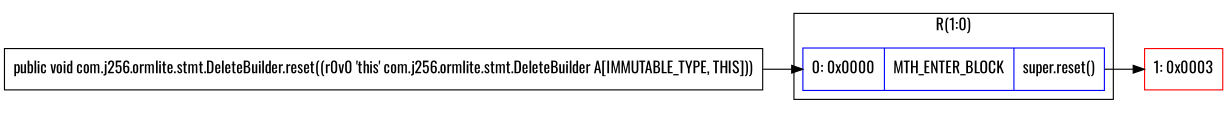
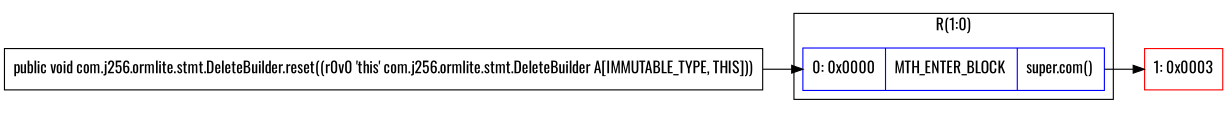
(1059, 69) -> (1060, 69)
